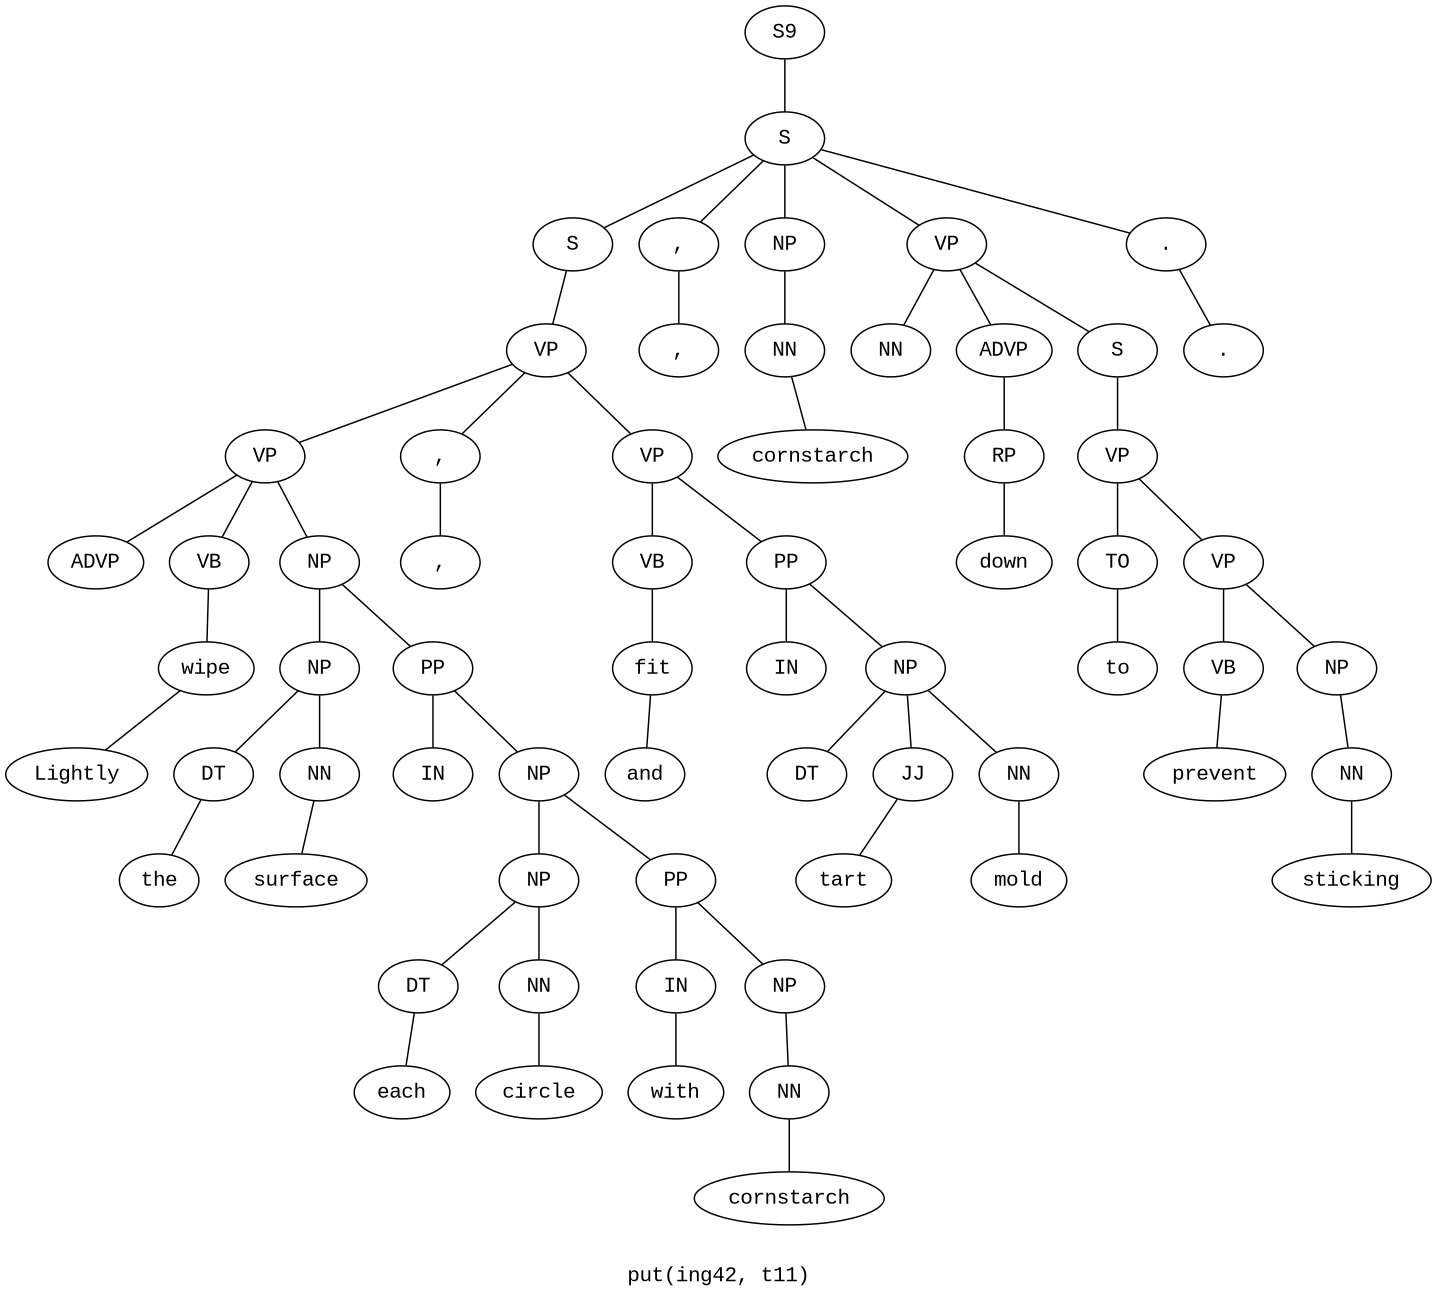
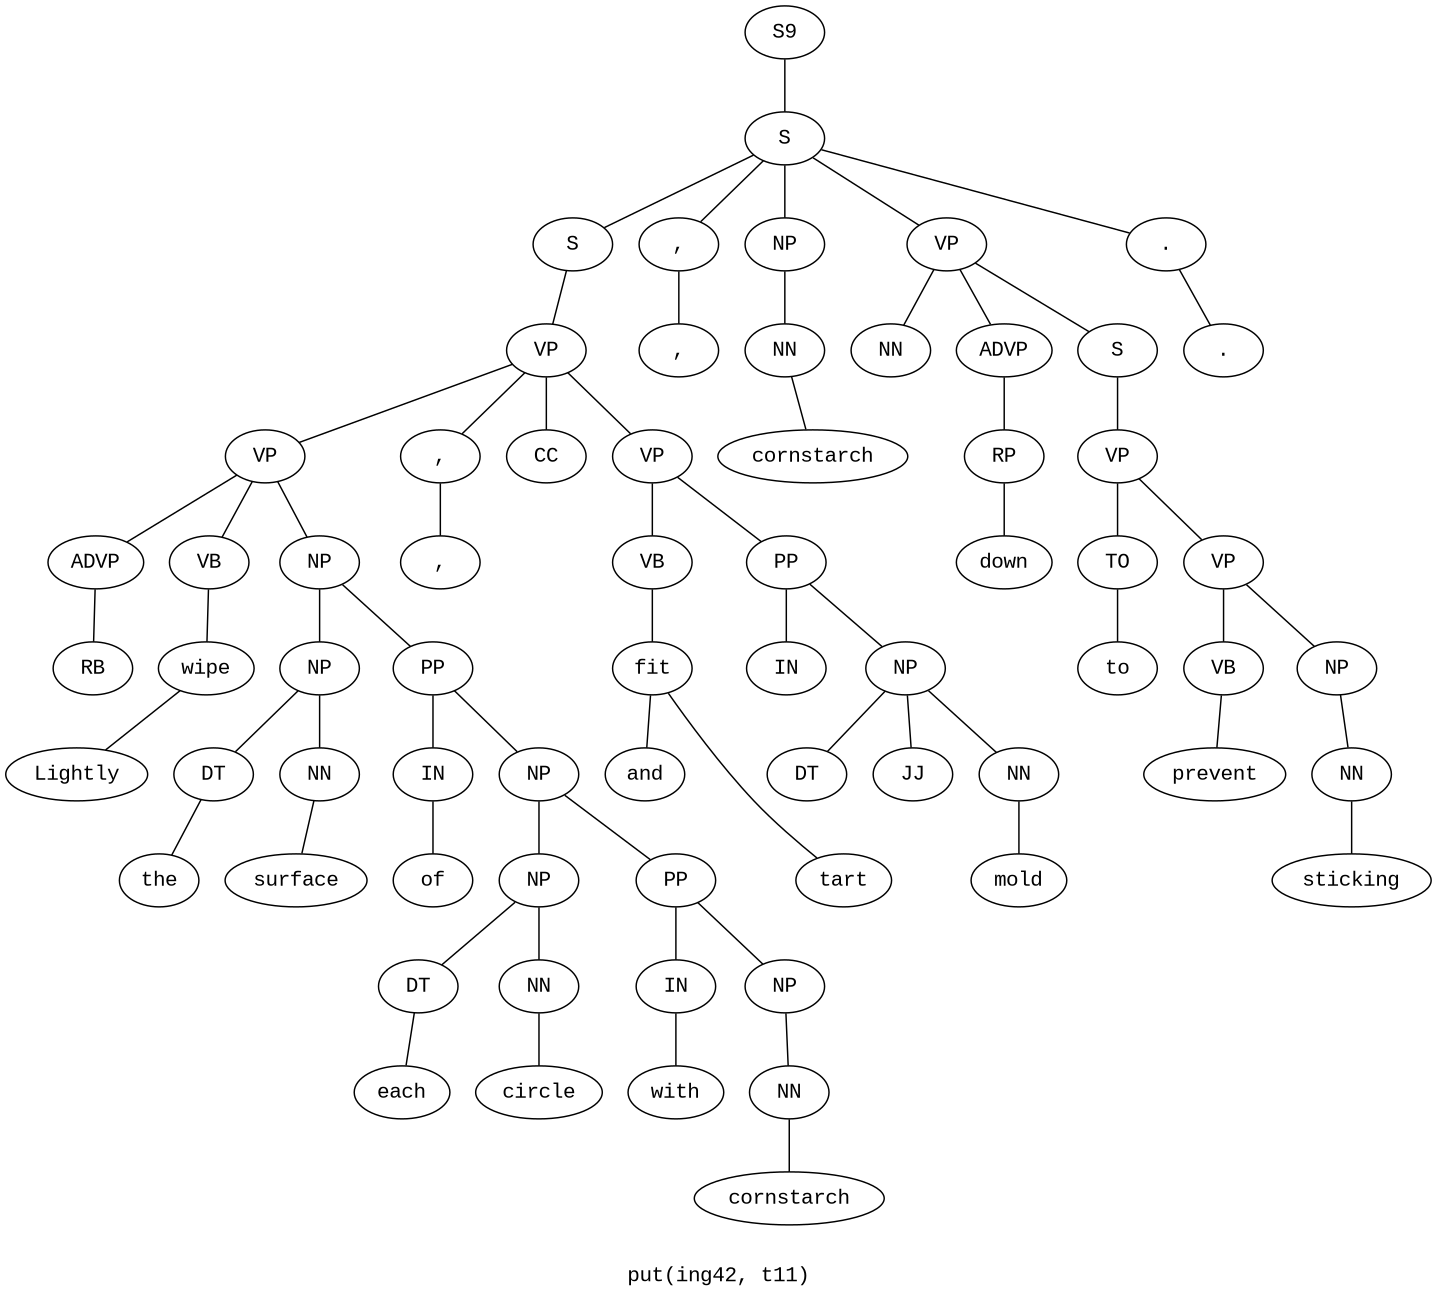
none -> (546, 456)
none -> (93, 668)
(879, 827) -> (736, 781)
none -> (433, 880)
